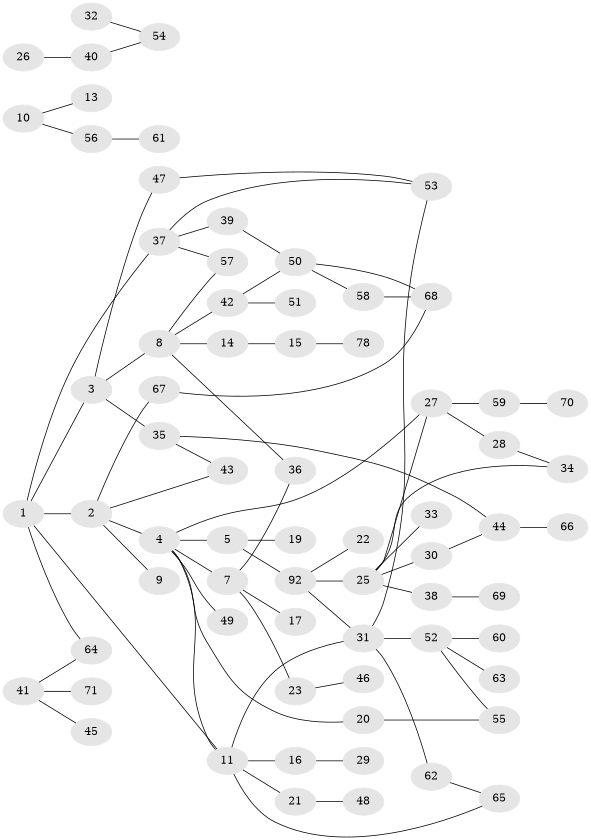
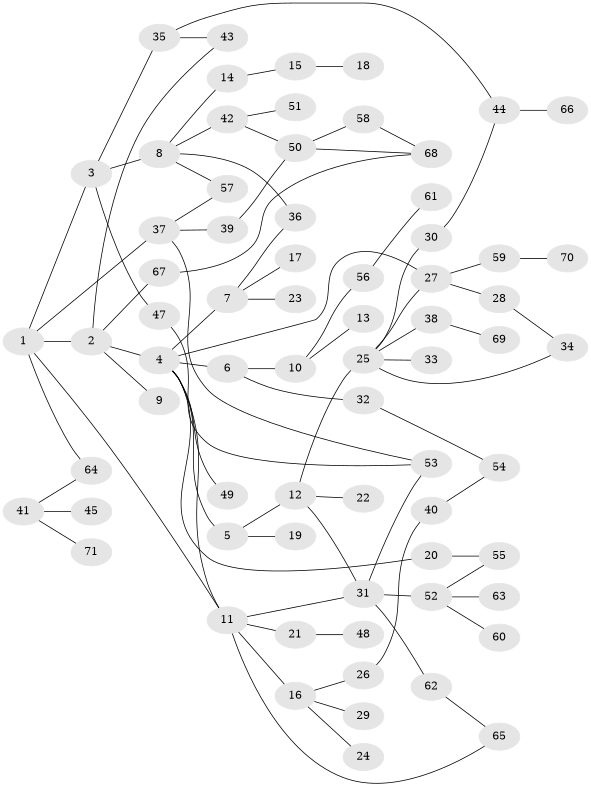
(363, 344) -> (363, 66)
none -> (227, 369)
(295, 581) -> (295, 496)
(363, 679) -> none
none -> (330, 686)
none -> (363, 757)
